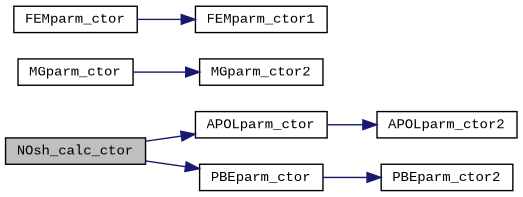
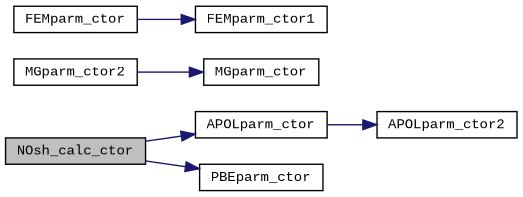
(159, 72) -> (163, 72)
(447, 177) -> none
